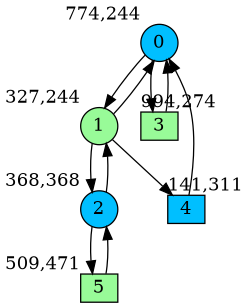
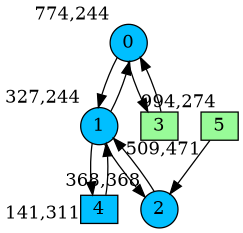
(99, 126) -> (99, 126)
(193, 131) -> (108, 176)
(91, 244) -> none
